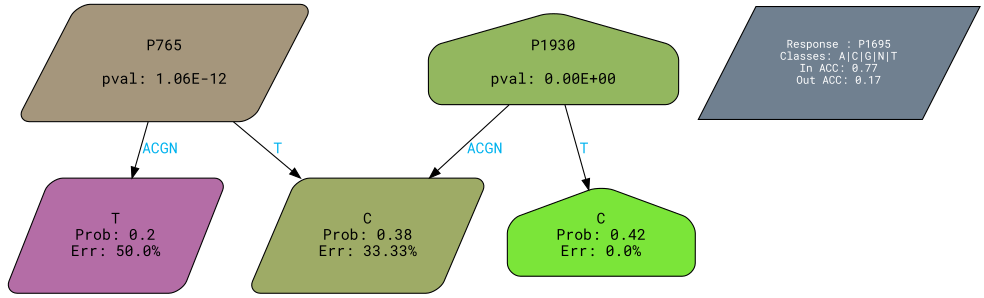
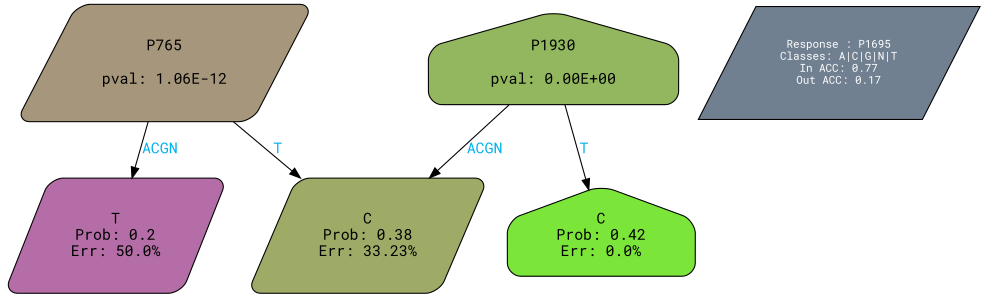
(368, 236) -> (368, 236)
